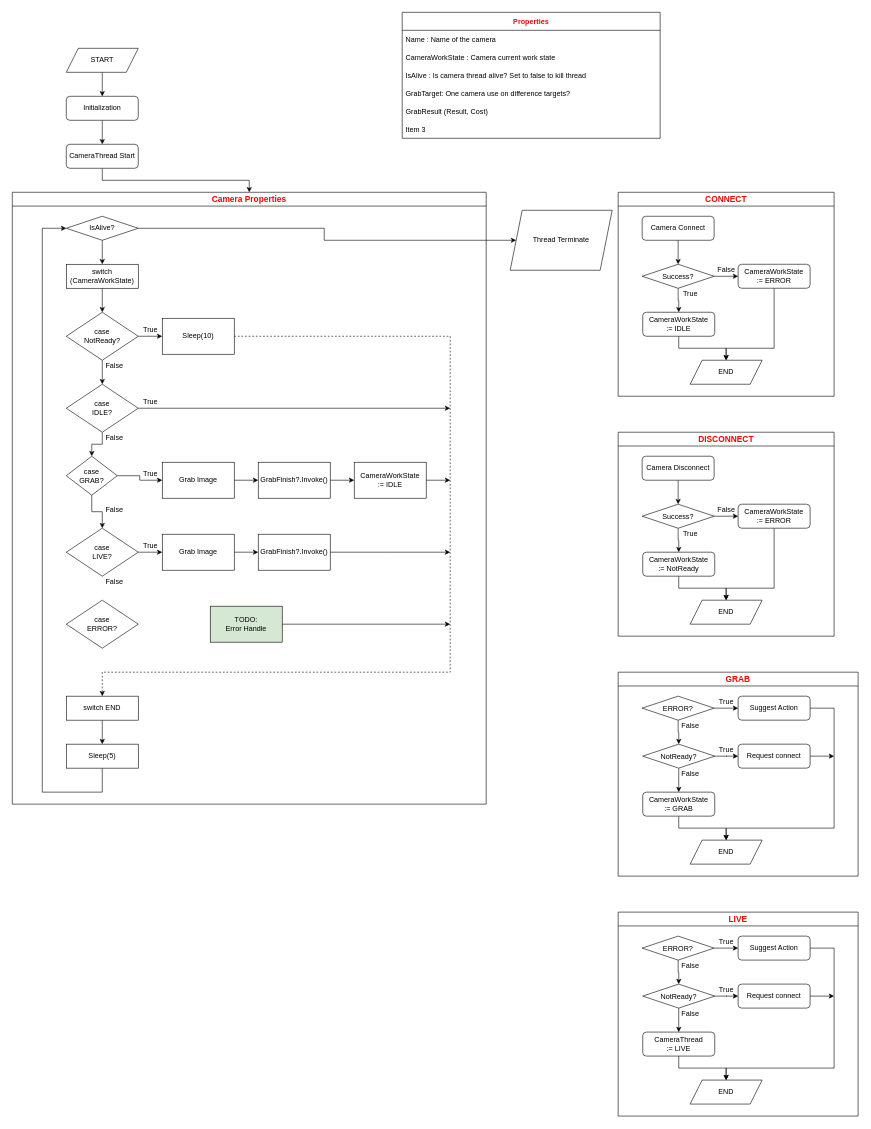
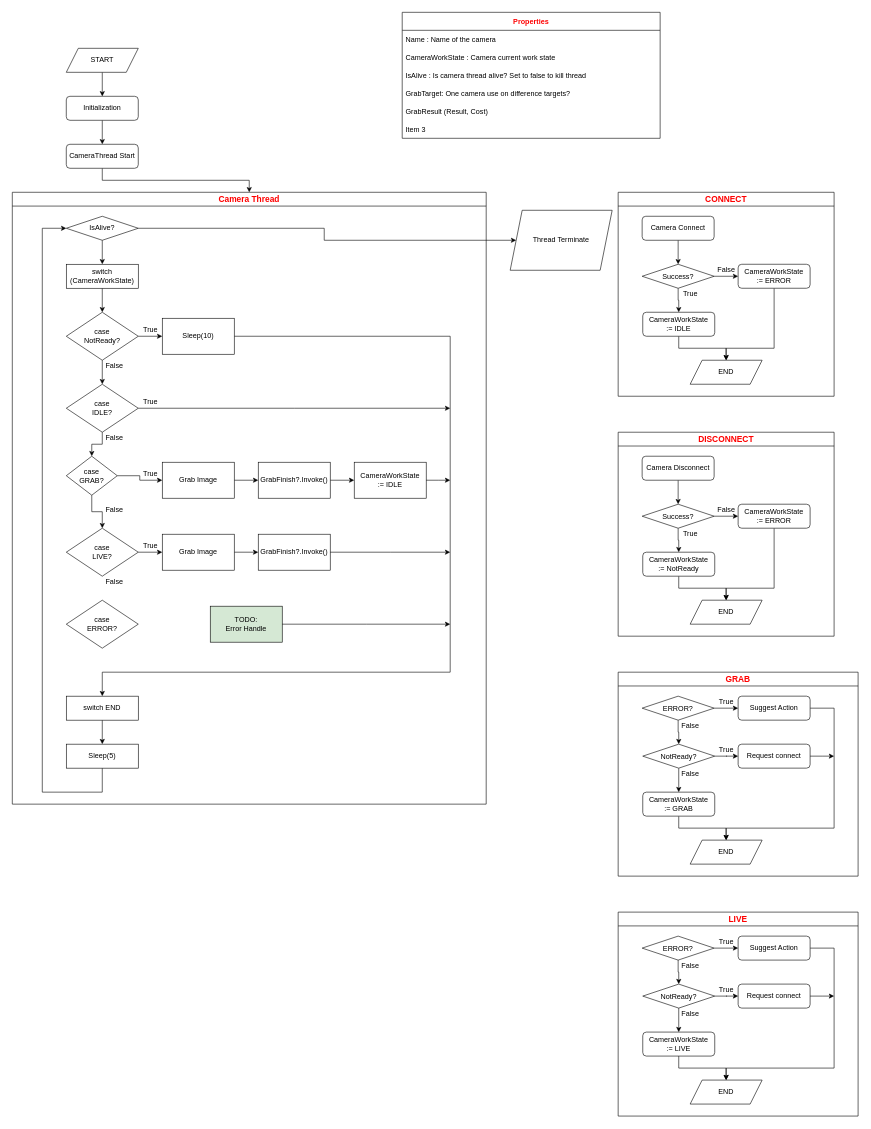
(249, 200) -> (249, 200)
(450, 579) -> (450, 579)
(679, 1044) -> (679, 1044)
